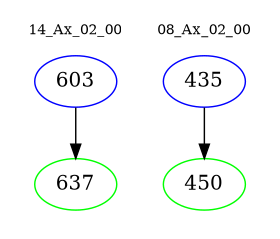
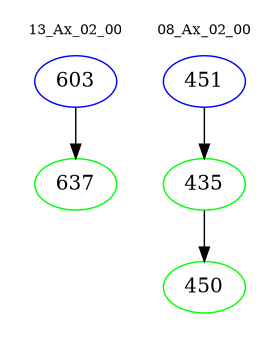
(76, 31) -> (76, 31)
(204, 81) -> (204, 184)
none -> (204, 81)
